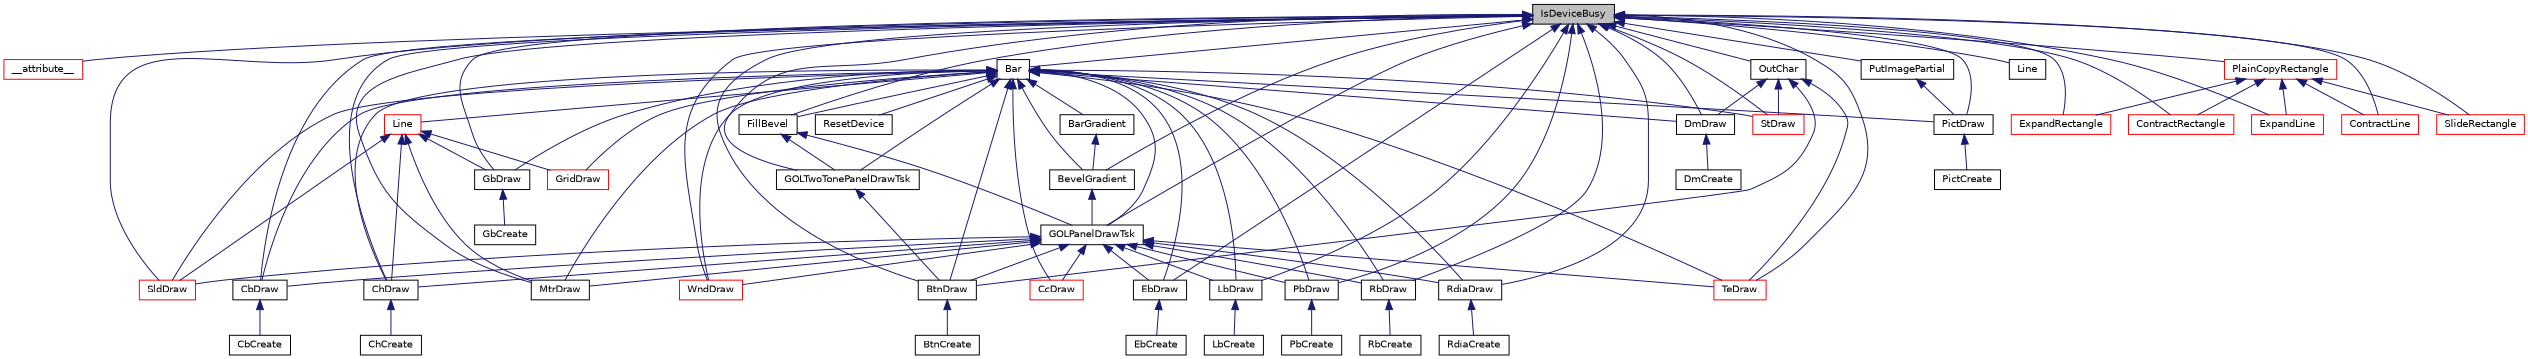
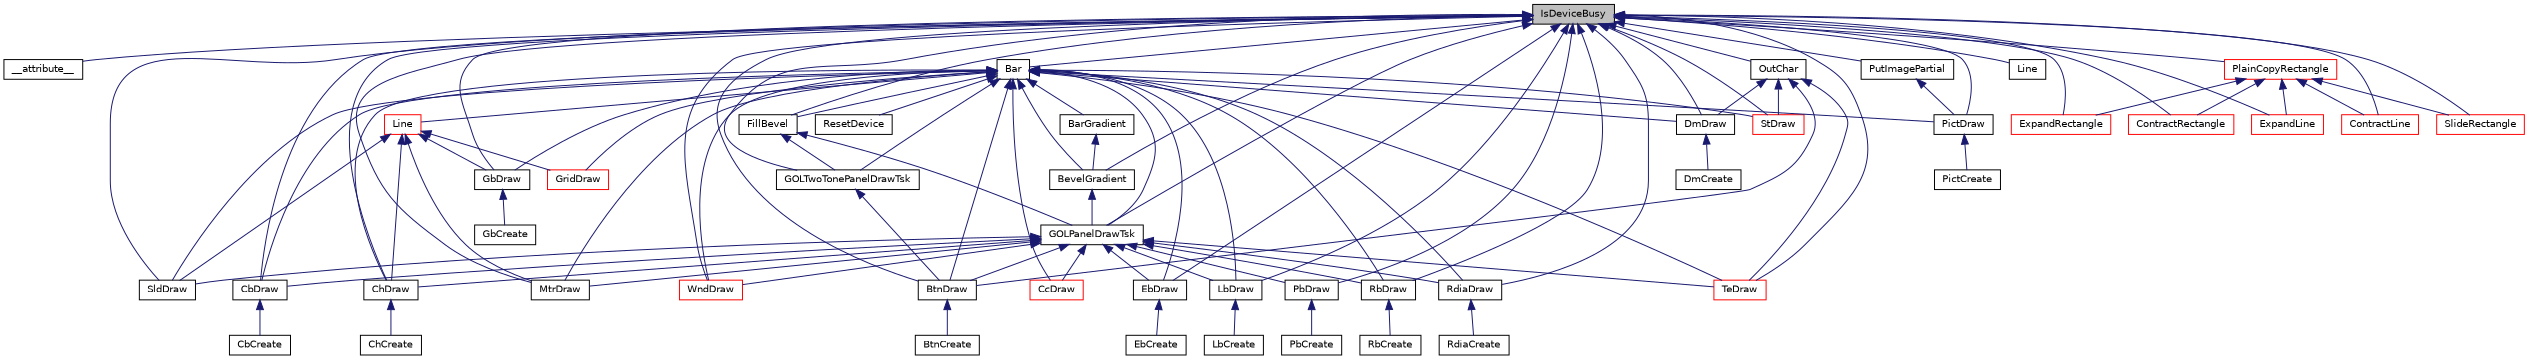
(43, 69) -> (43, 69)
(1214, 123) -> none
(167, 290) -> (167, 290)
